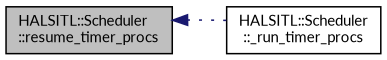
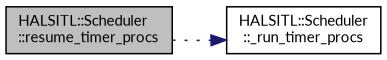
(207, 20) -> (192, 40)
